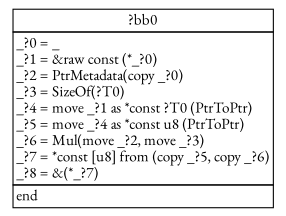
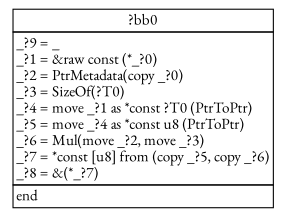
(38, 43) -> (38, 43)
